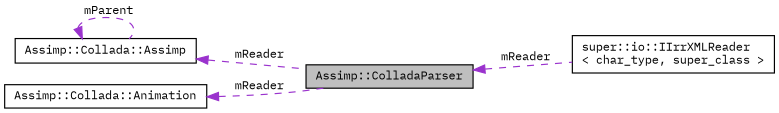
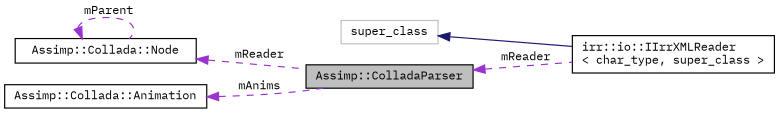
none -> (390, 32)
(106, 51) -> (106, 51)
(673, 54) -> (673, 54)
(256, 86) -> (256, 86)
